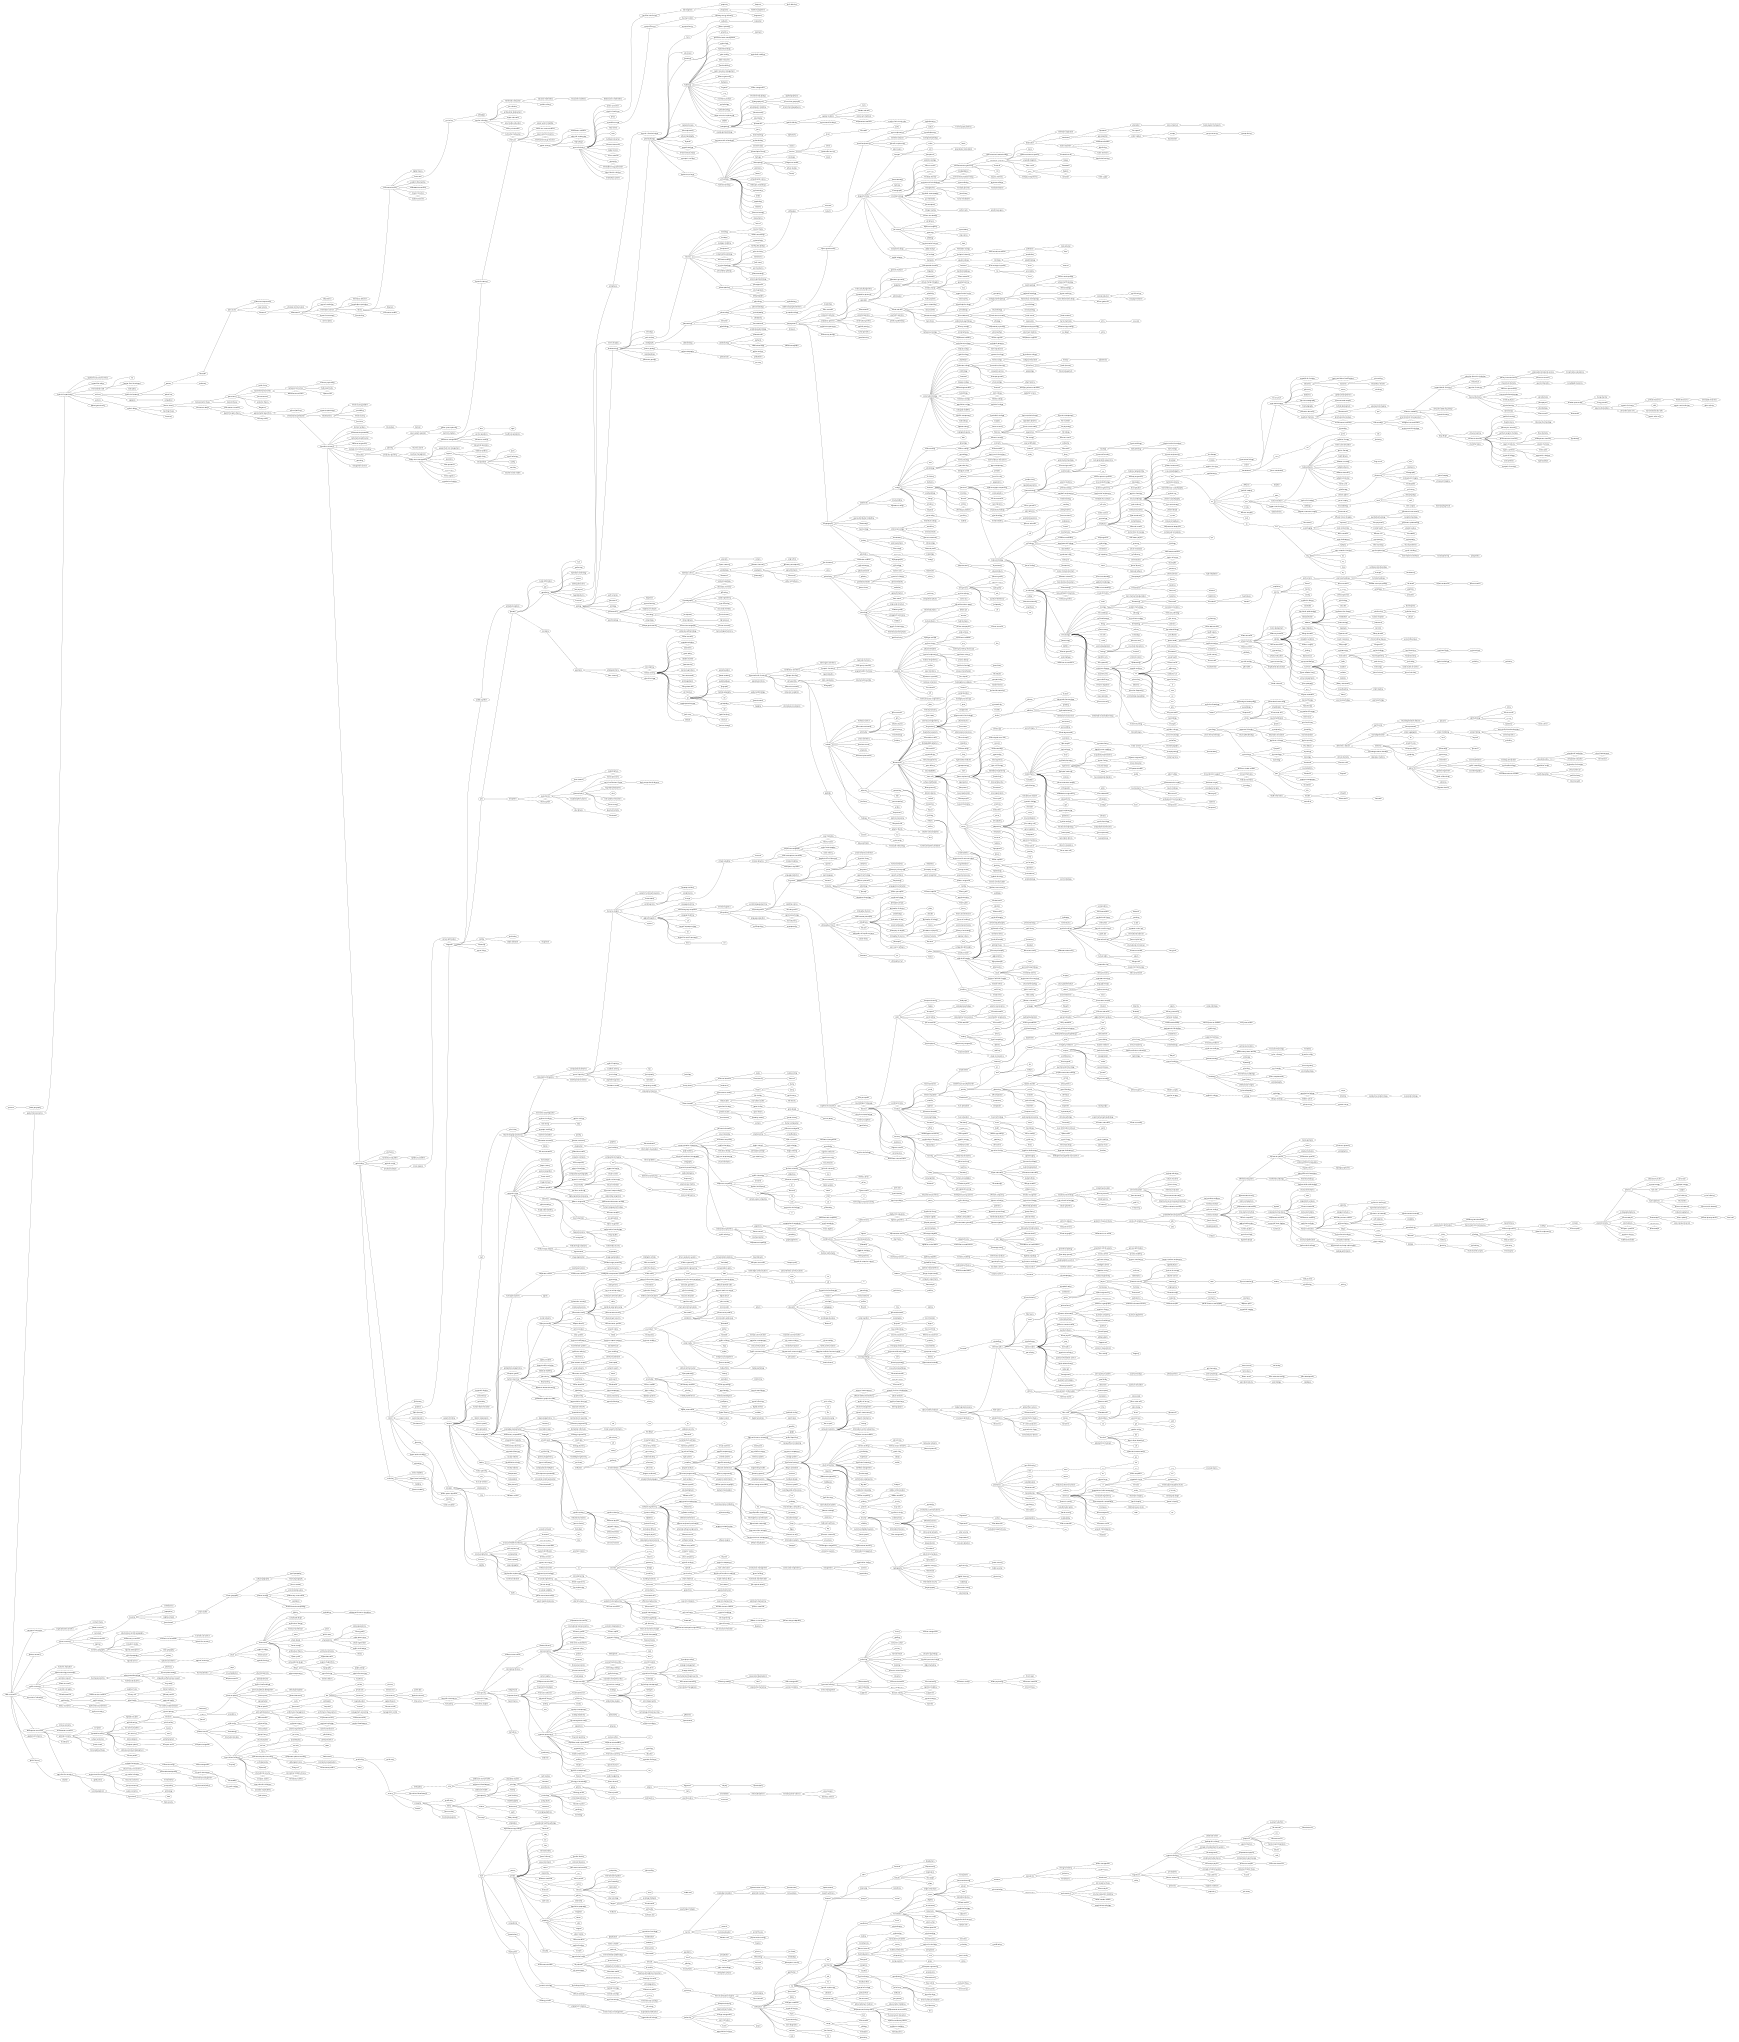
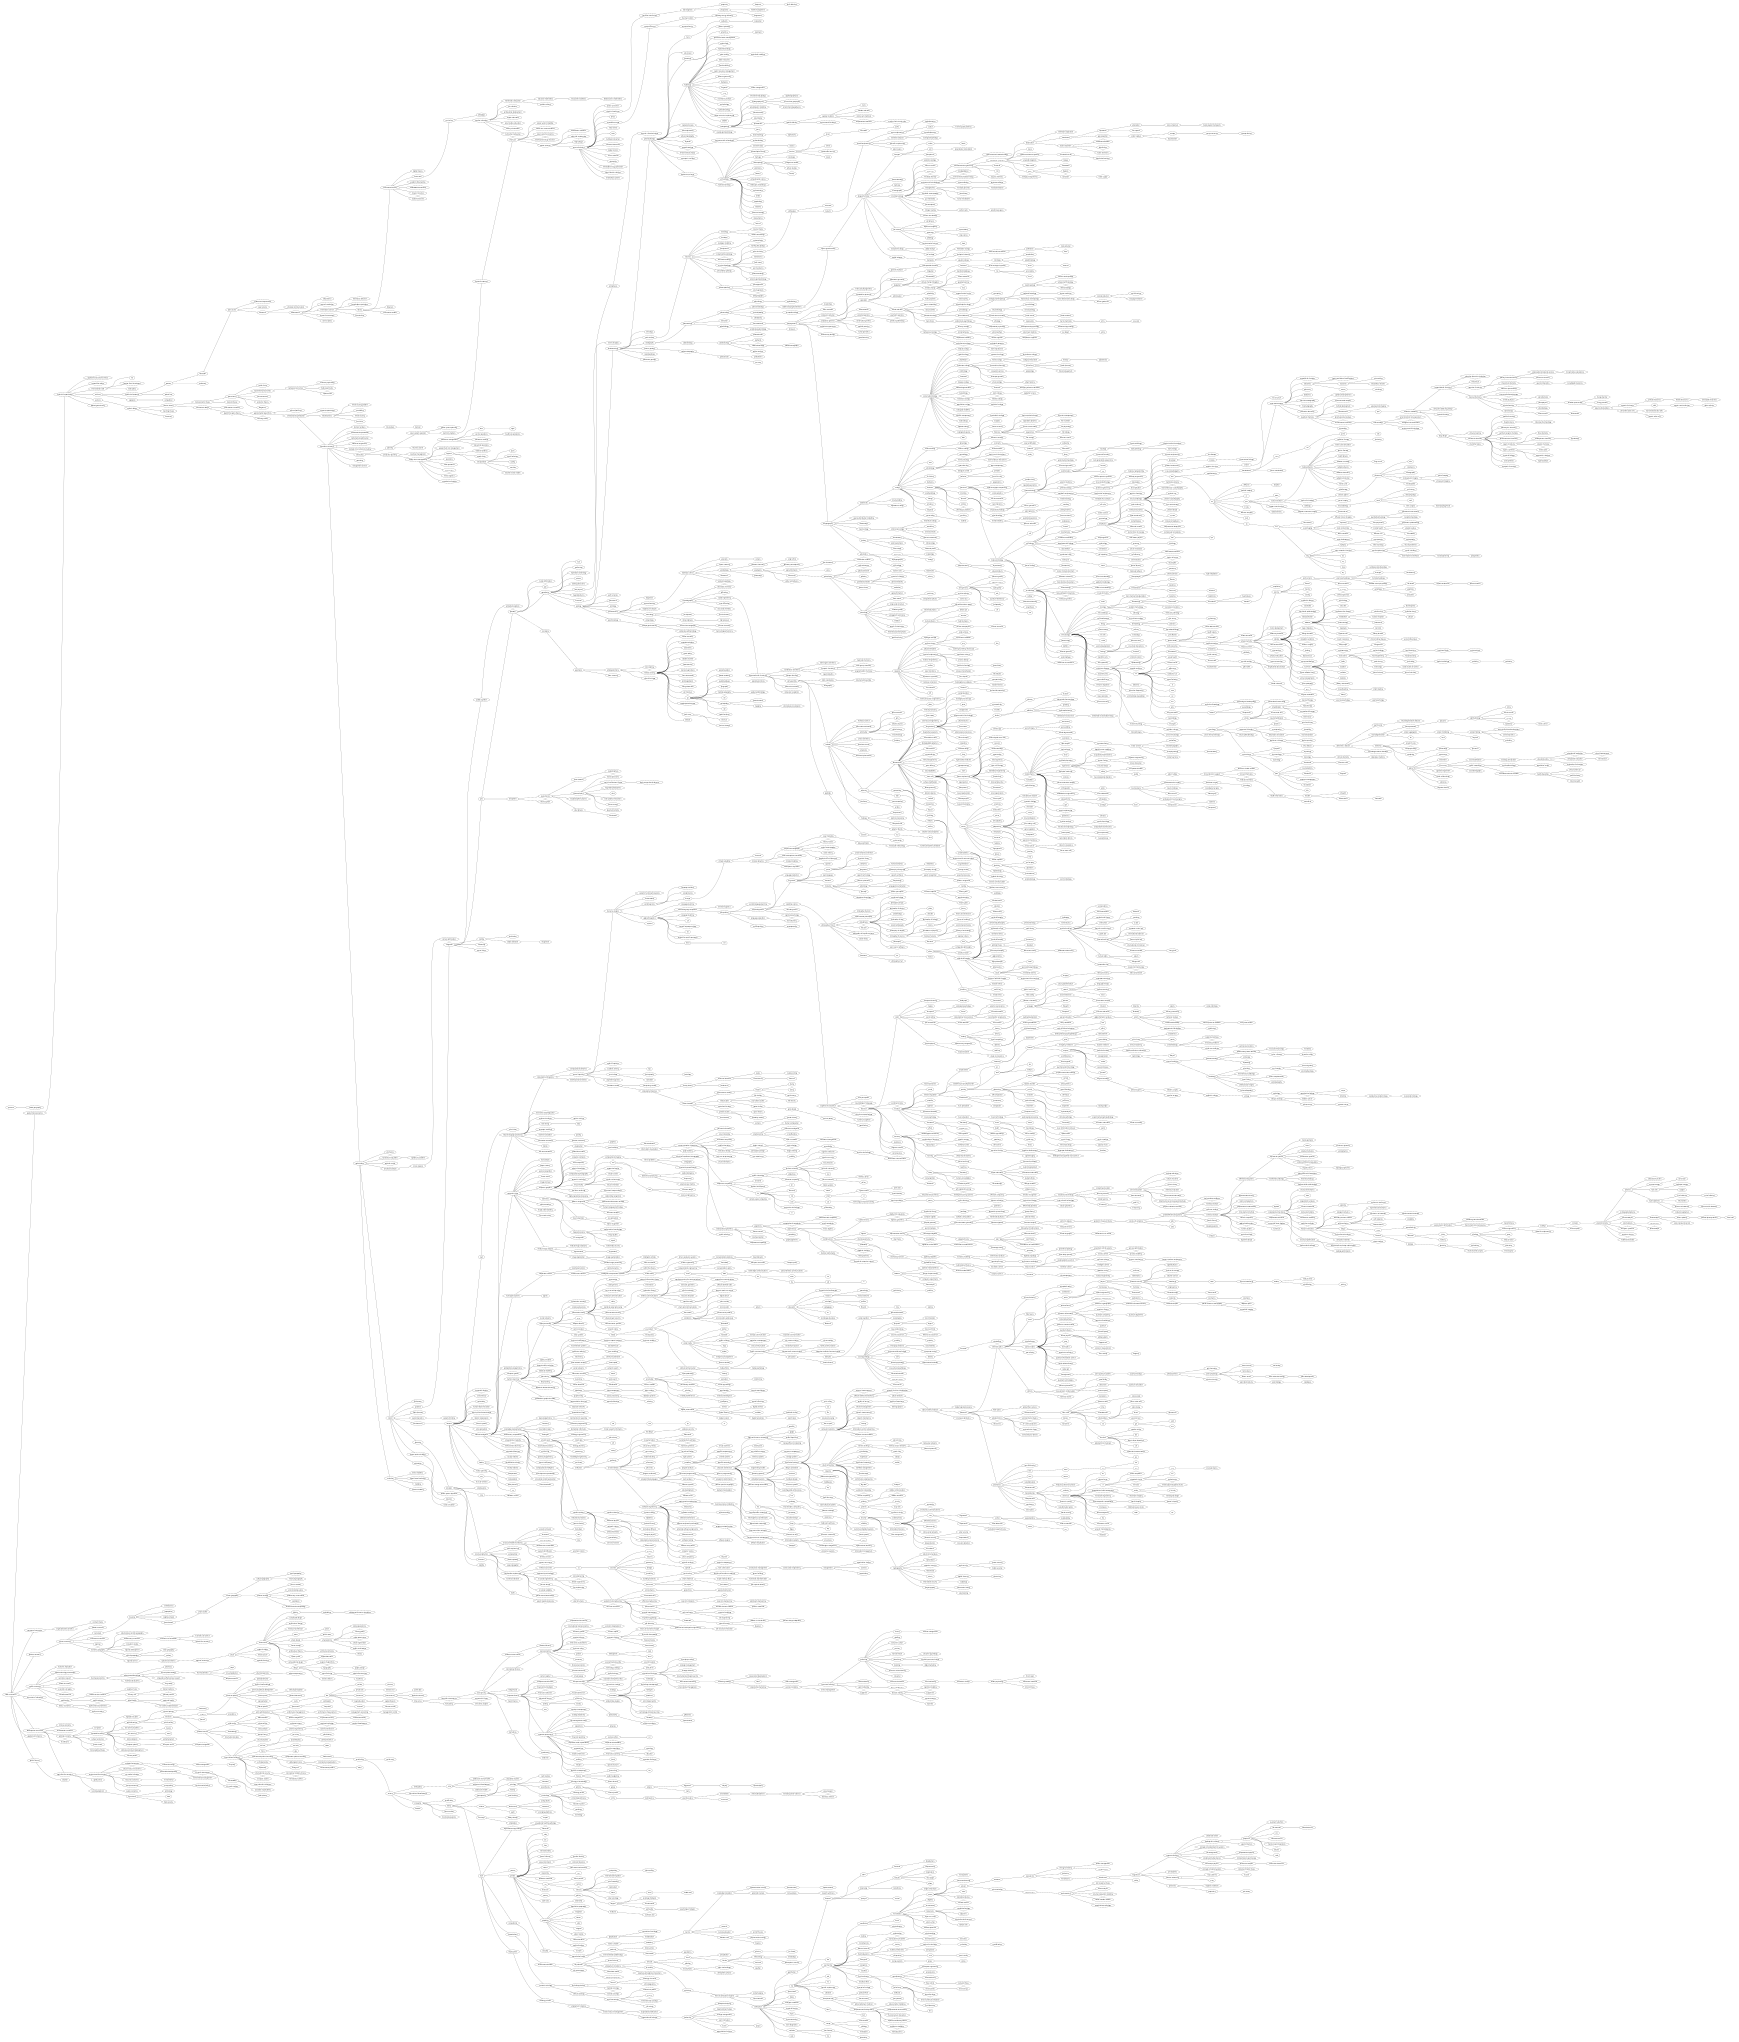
(296, 394) -> none
(1136, 679) -> none
(1030, 984) -> none
none -> (481, 1412)
none -> (545, 1446)
(513, 1801) -> none
